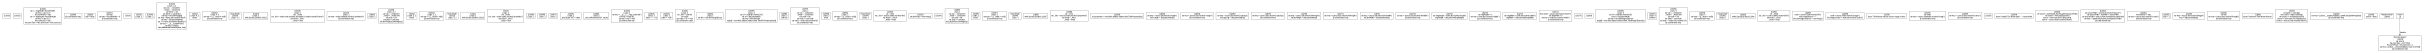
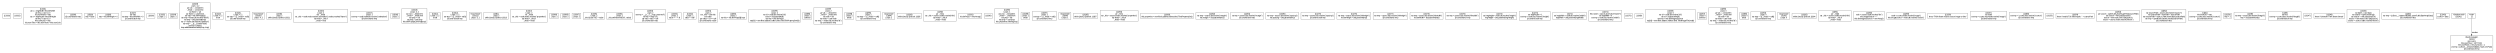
none -> (108, 16)
none -> (909, 16)
none -> (1744, 16)
none -> (2307, 16)
